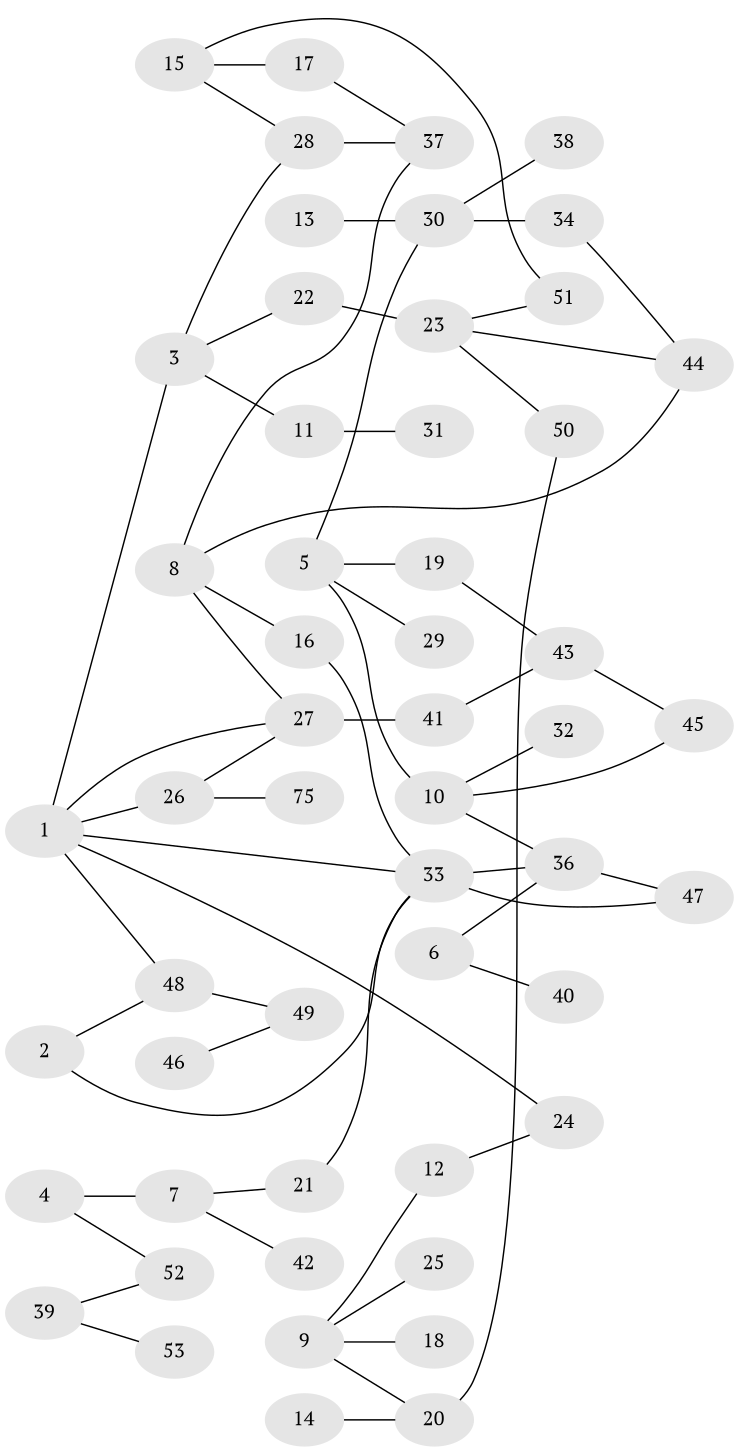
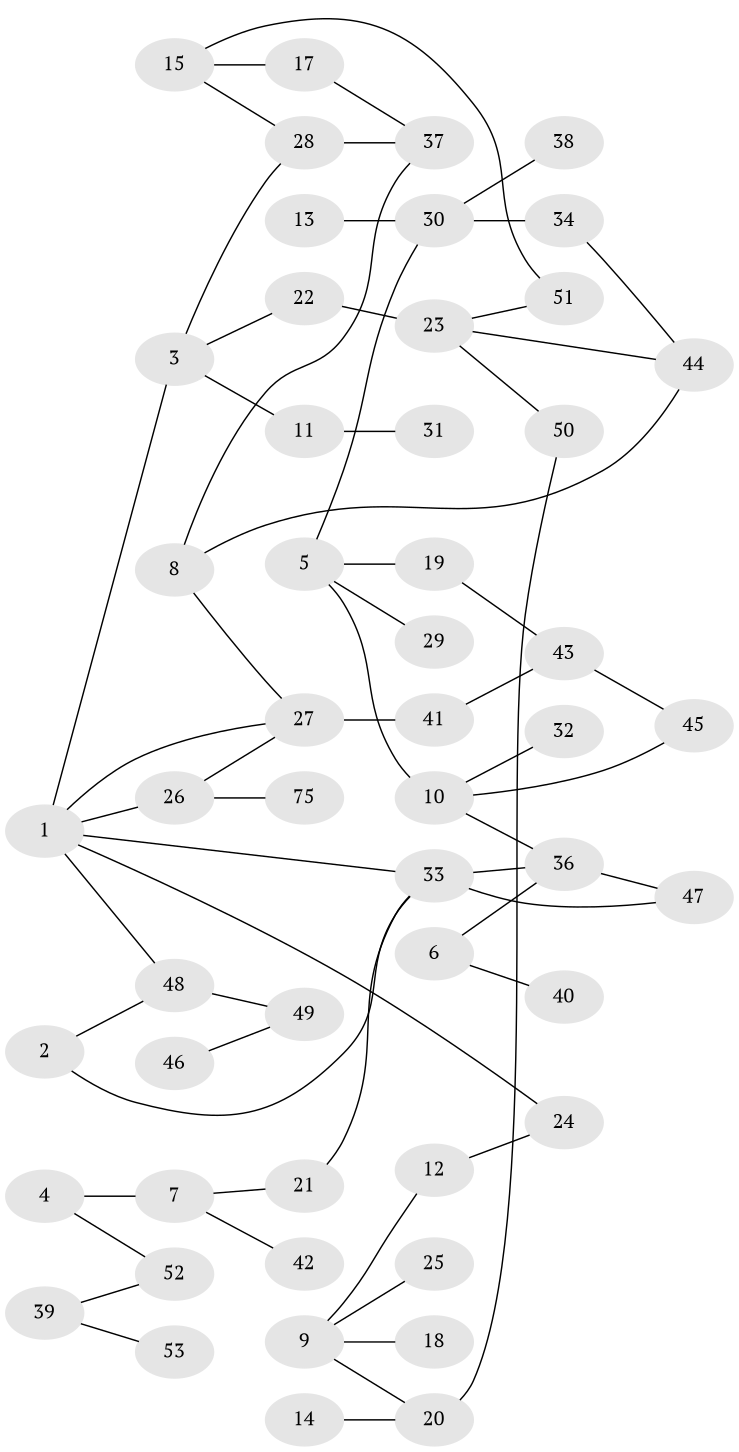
(304, 642) -> none
